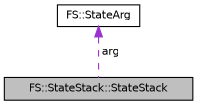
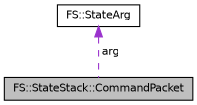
(99, 89) -> (99, 89)
